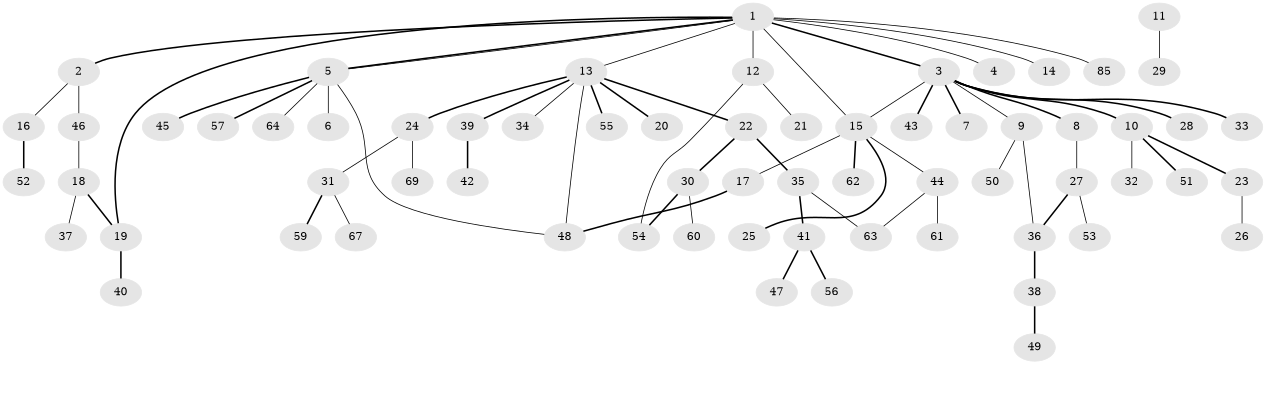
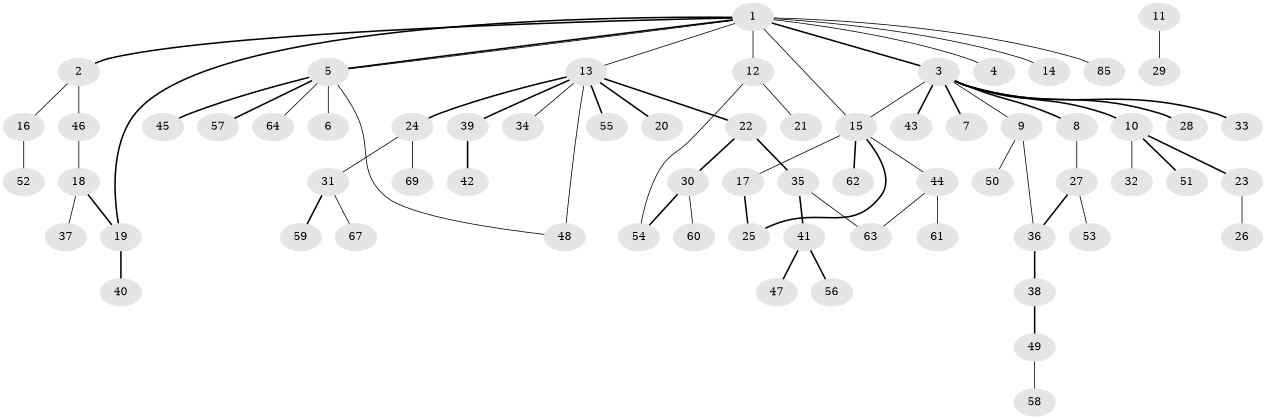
(24, 155) -> (24, 155)
(652, 214) -> (746, 210)
none -> (1035, 403)
